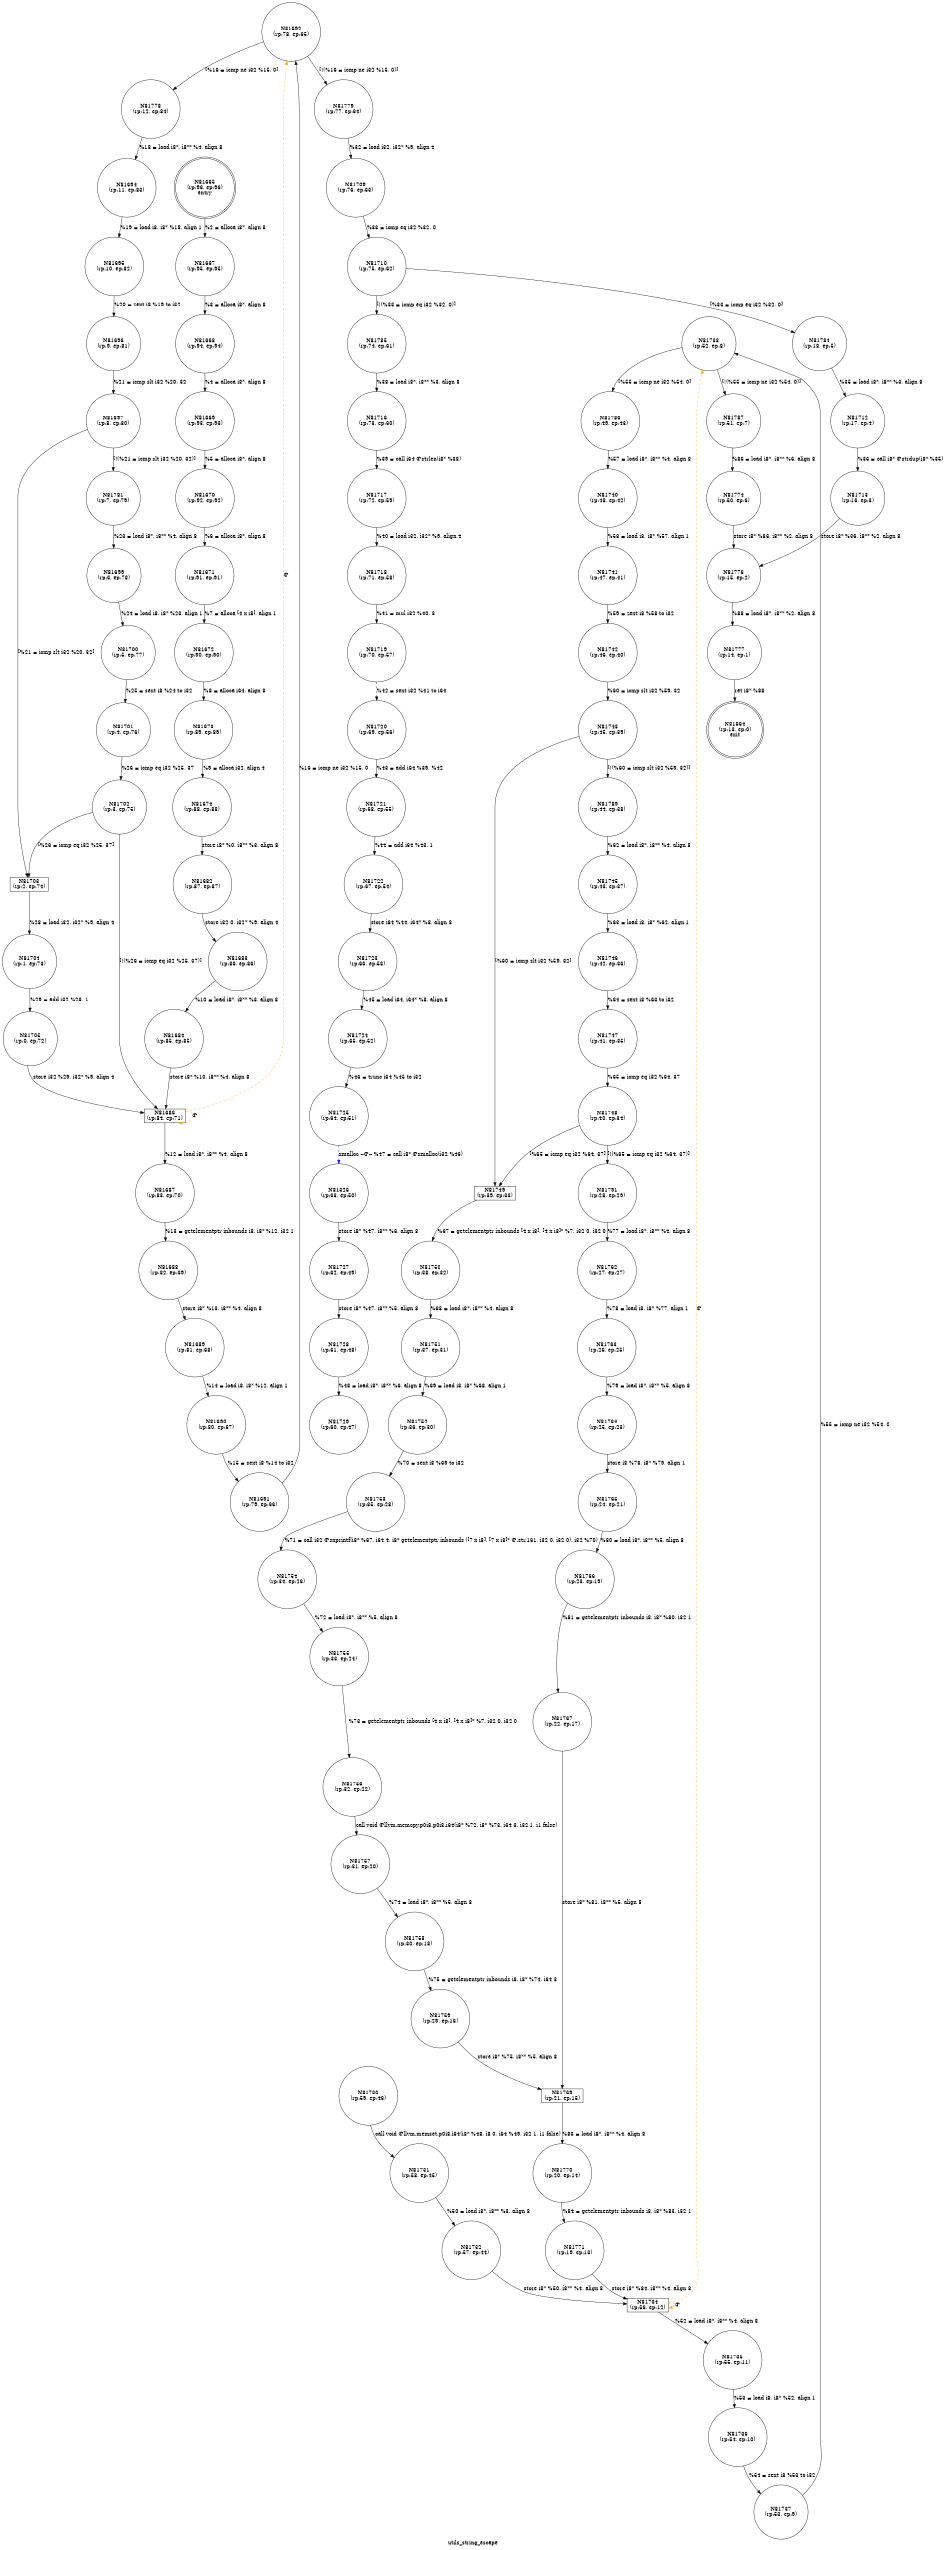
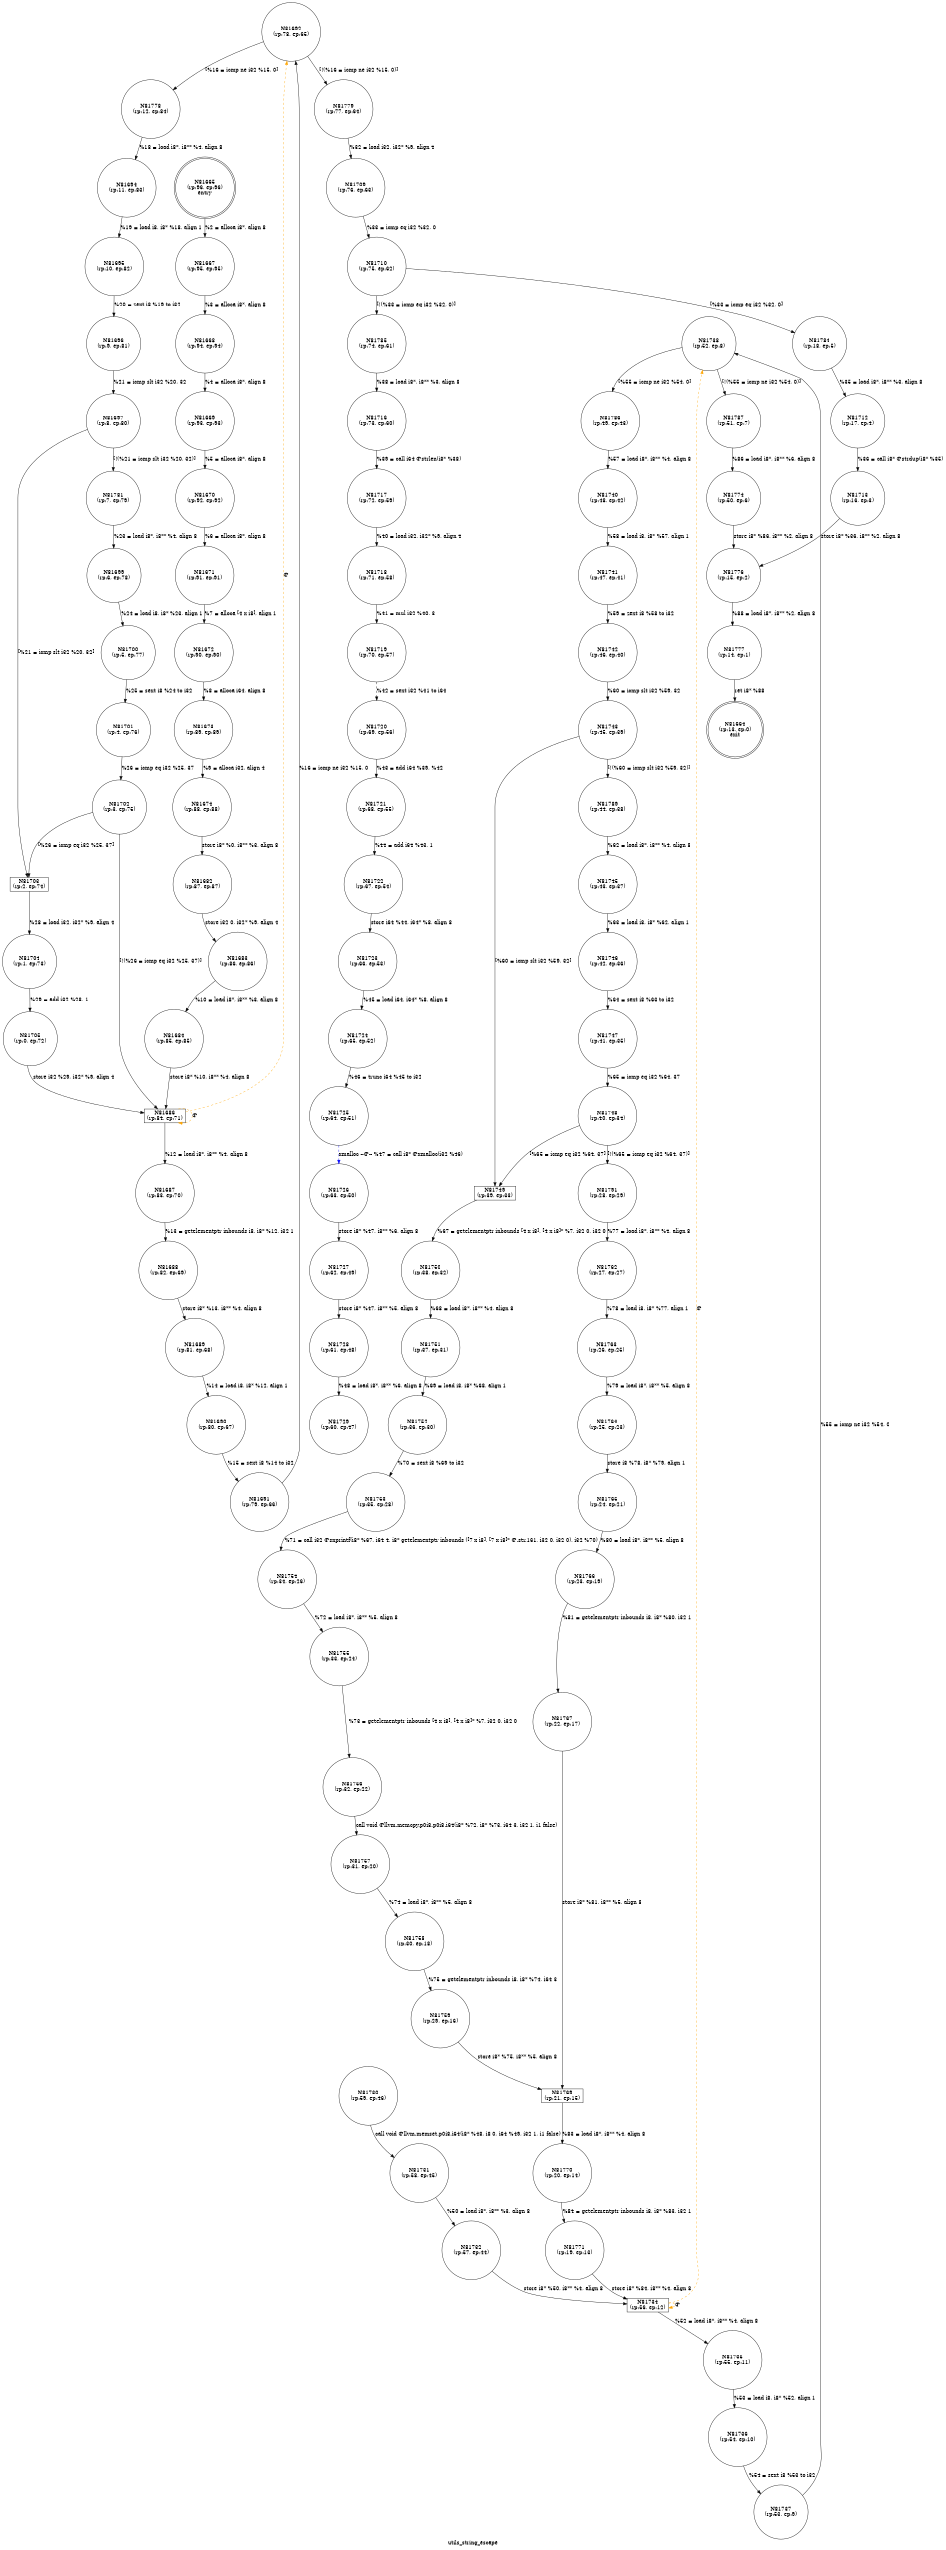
(339, 1193) -> (339, 1193)
